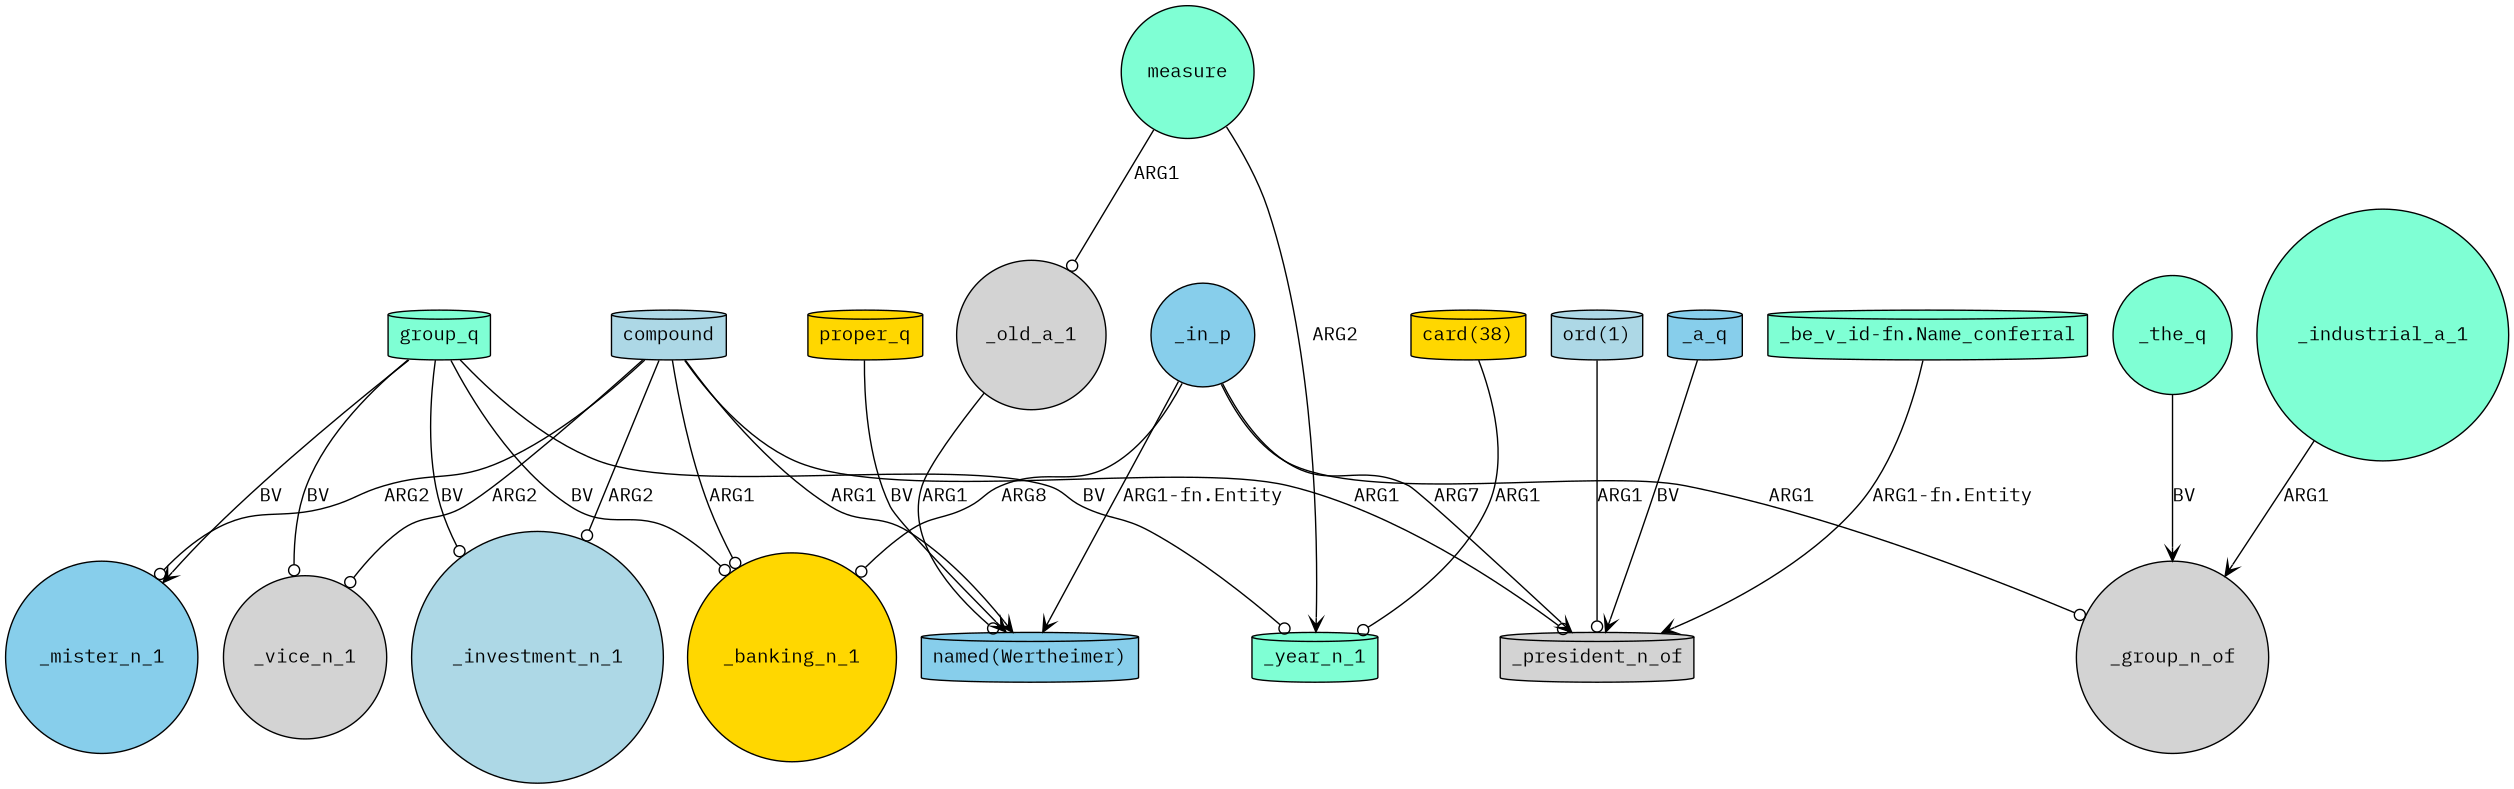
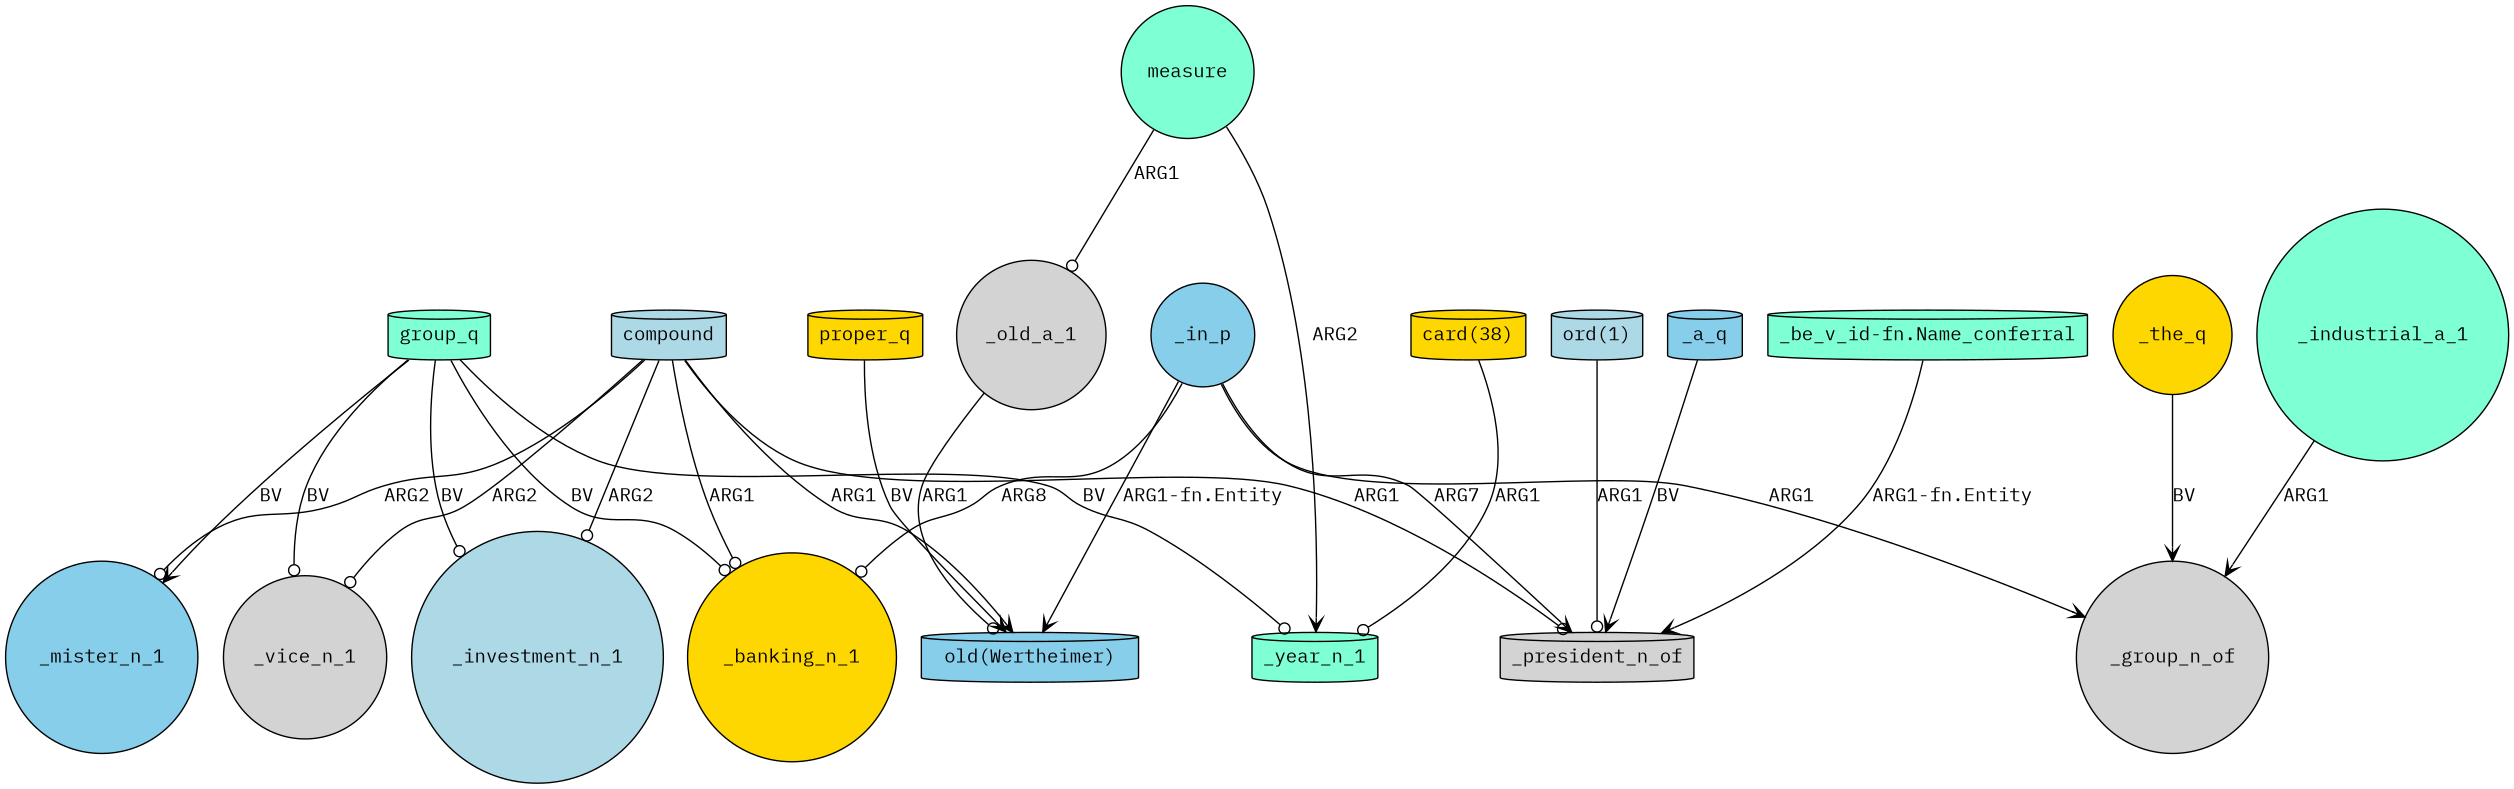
(2173, 335) -> (2173, 335)
(1638, 481) -> (1638, 481)
(1030, 657) -> (1030, 657)
